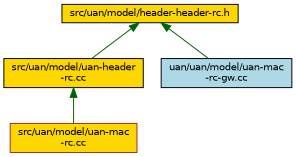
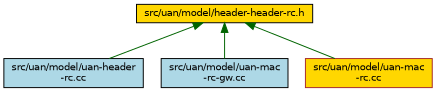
(74, 73) -> (74, 73)
(227, 73) -> (225, 73)
(74, 111) -> (295, 42)
